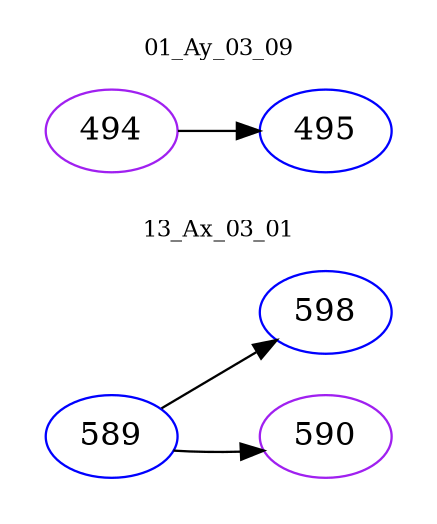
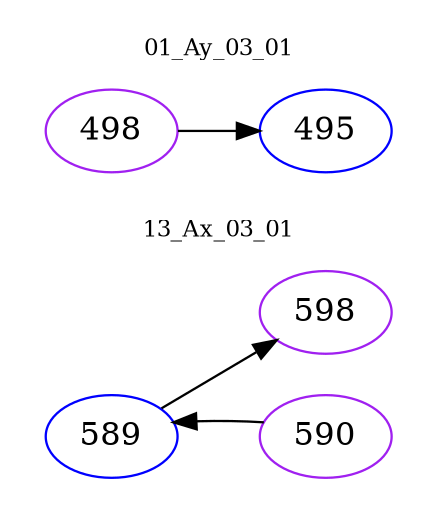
(219, 49) -> (219, 49)
(112, 131) -> (112, 131)
(326, 312) -> (326, 312)
(207, 452) -> (230, 421)
